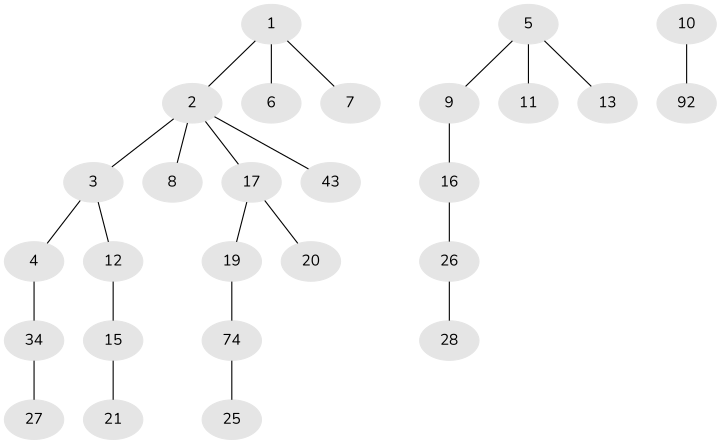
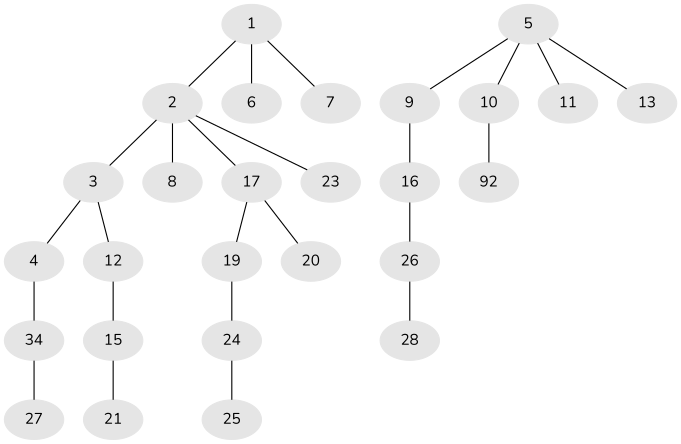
none -> (509, 64)
(331, 182) -> (331, 182)
(232, 341) -> (232, 341)
